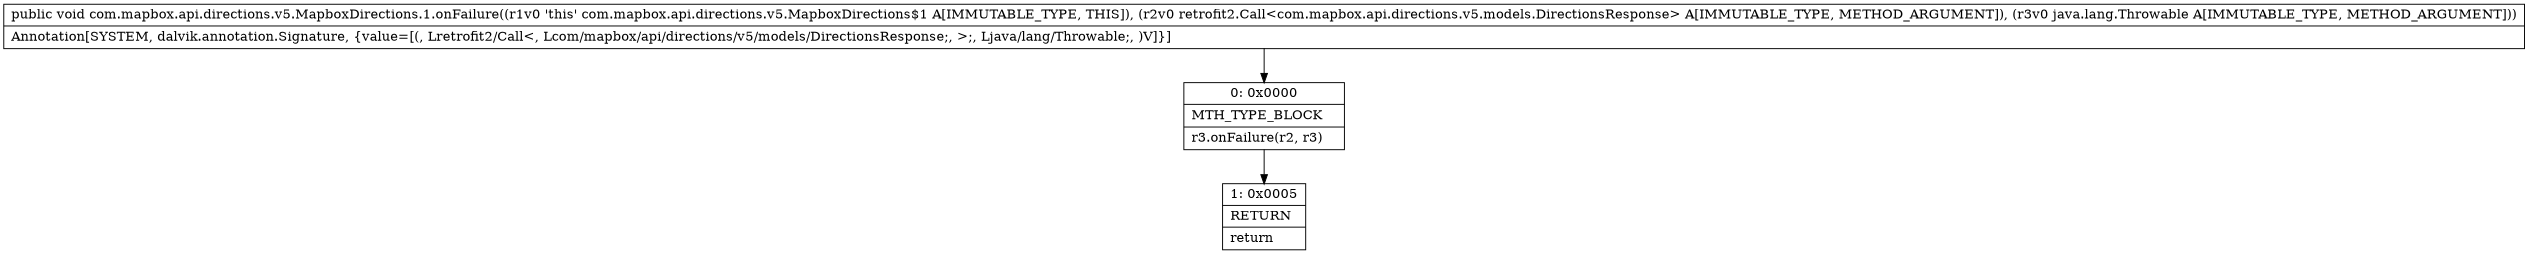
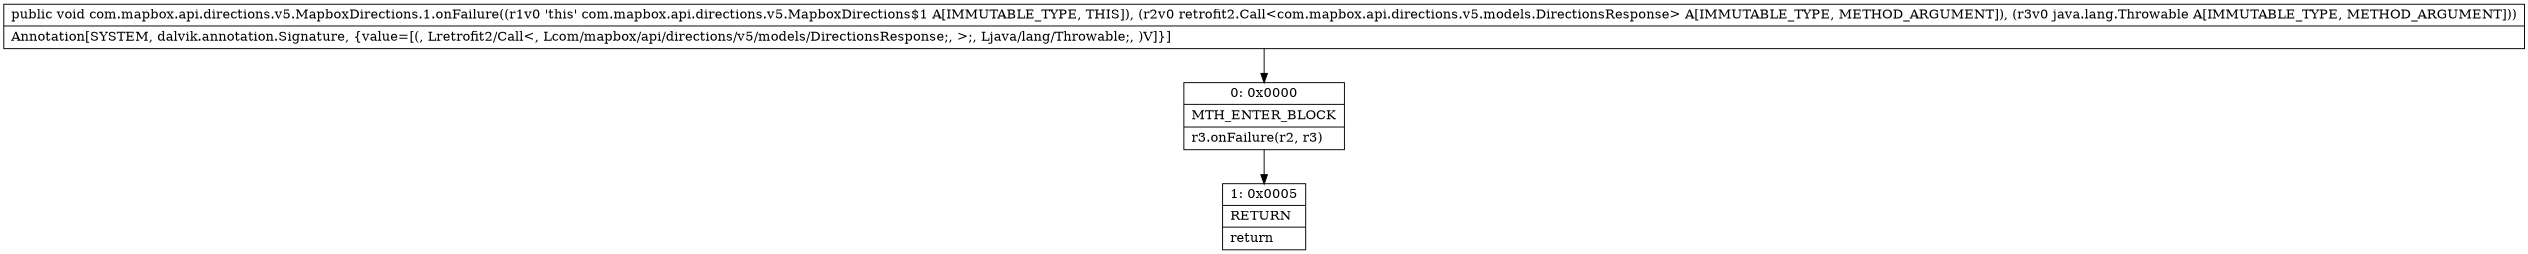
(1257, 115) -> (1264, 115)
